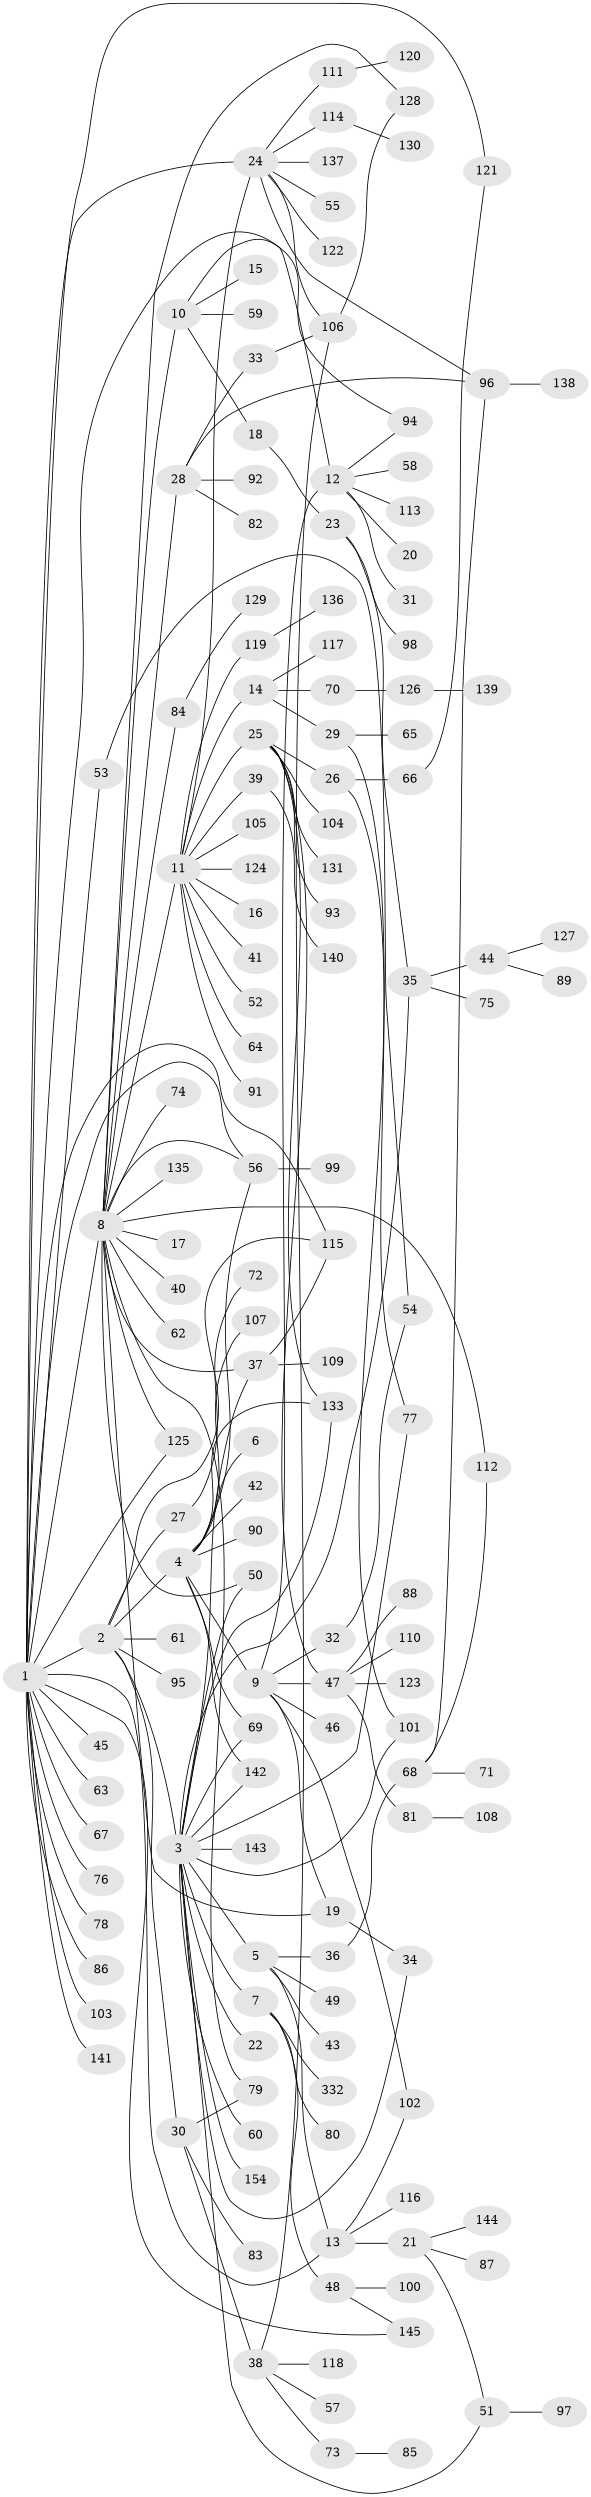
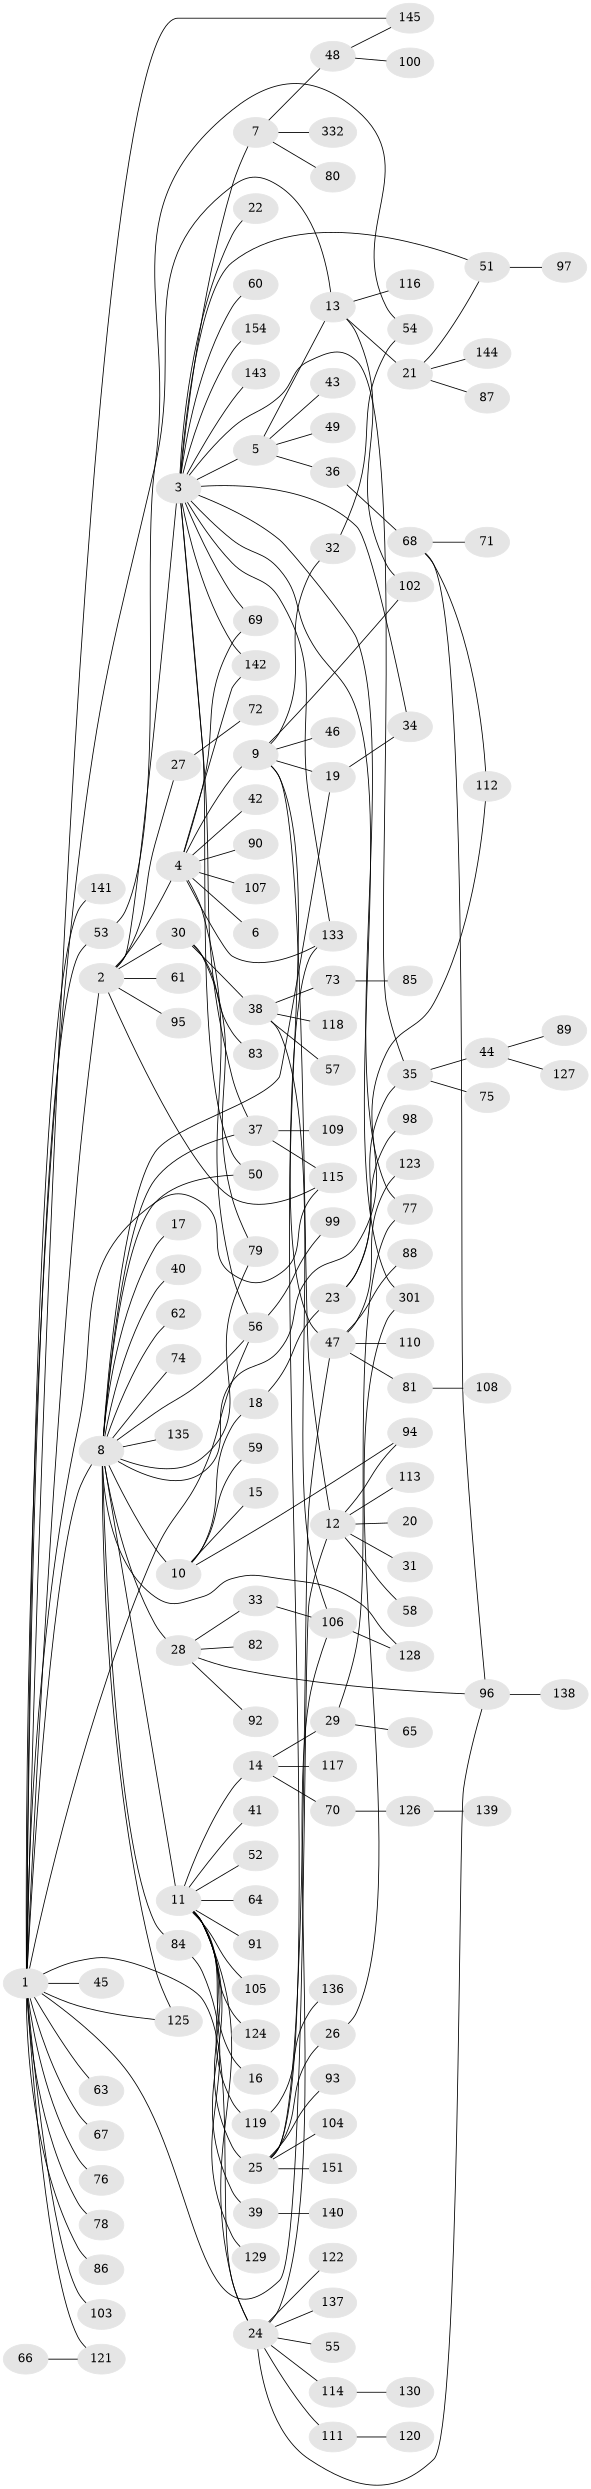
(372, 780) -> none
(333, 869) -> (333, 2169)
(410, 1728) -> (410, 1299)
